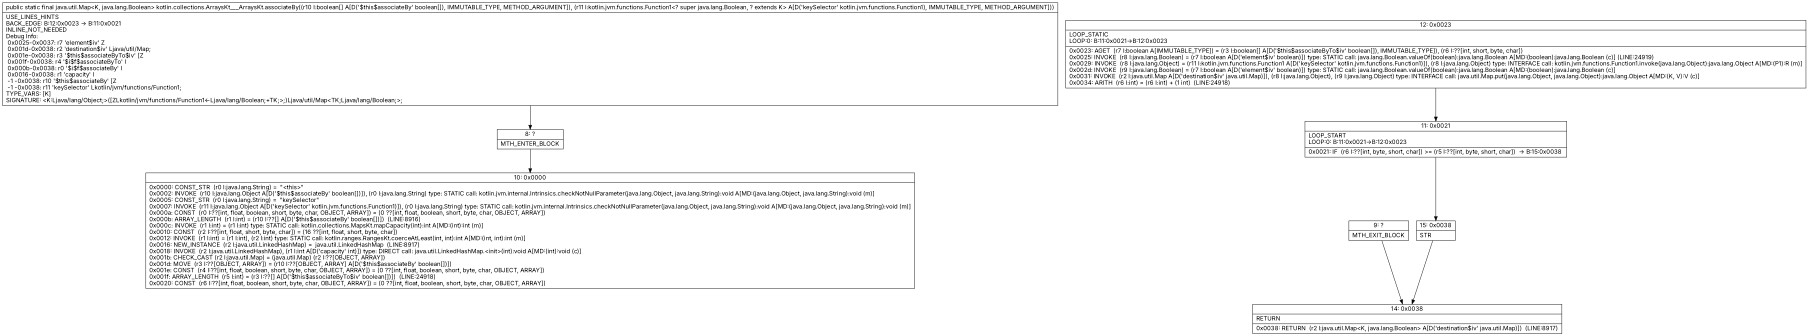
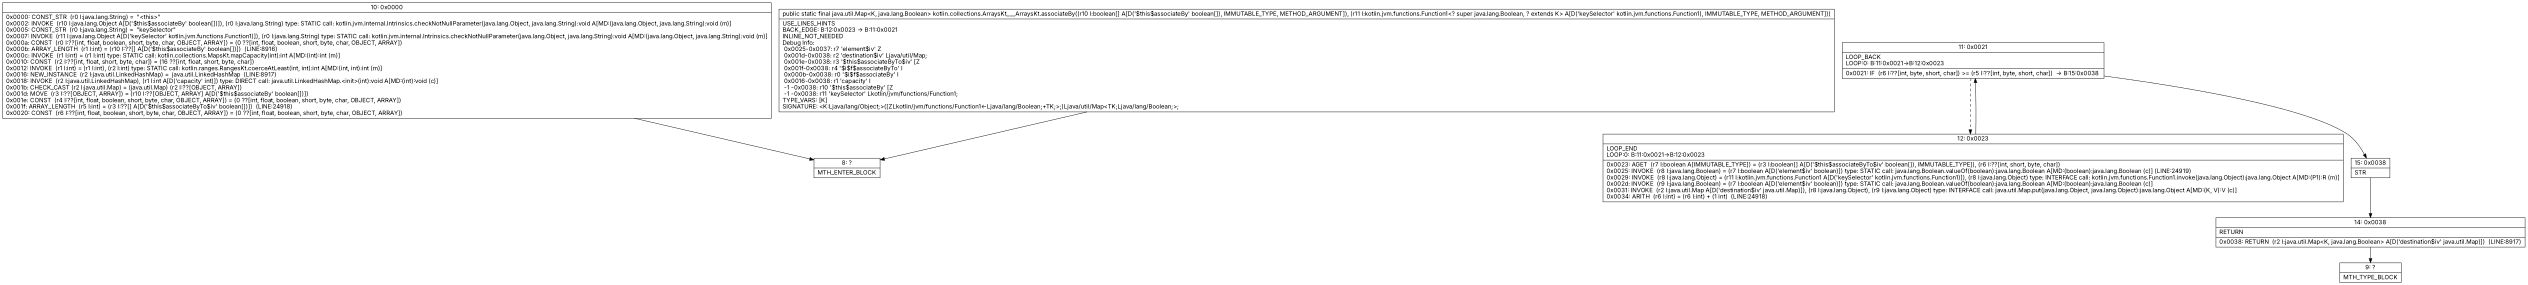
(1089, 35) -> (1622, 149)
none -> (1970, 104)
(1327, 136) -> (1863, 57)
(530, 159) -> (722, 139)
(1379, 235) -> (2371, 277)
(1392, 270) -> (2371, 253)
